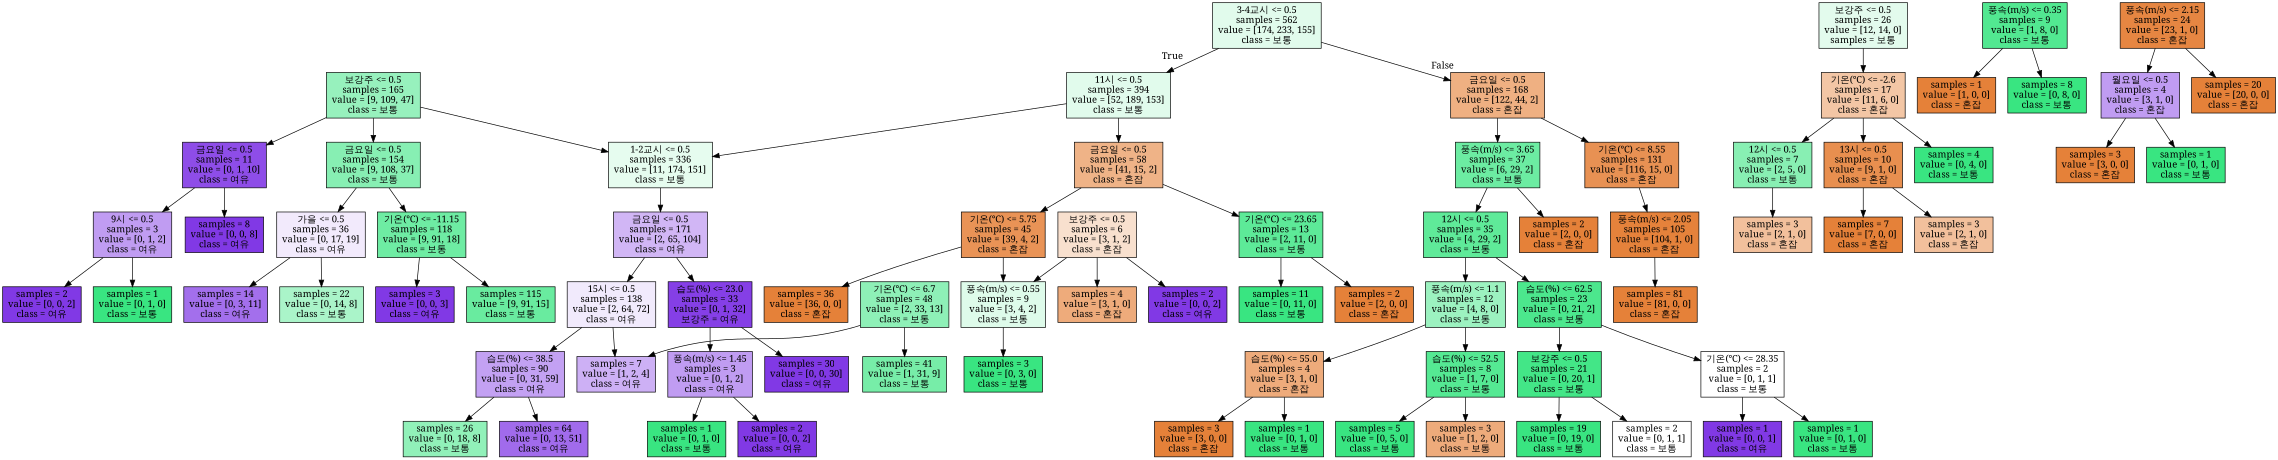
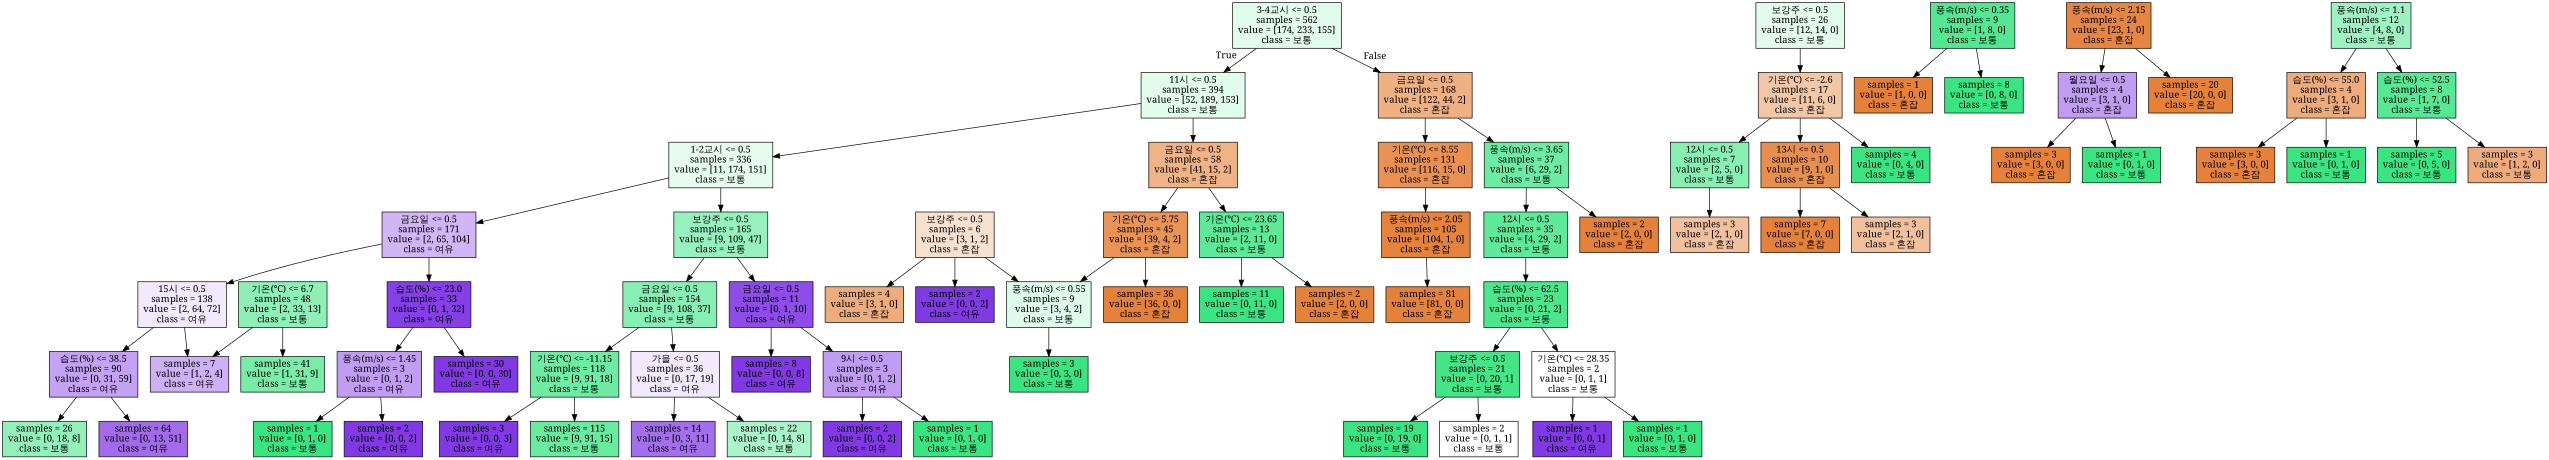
(1863, 25) -> (1800, 25)
(511, 129) -> (721, 196)
(1465, 266) -> none
(710, 305) -> (429, 305)
